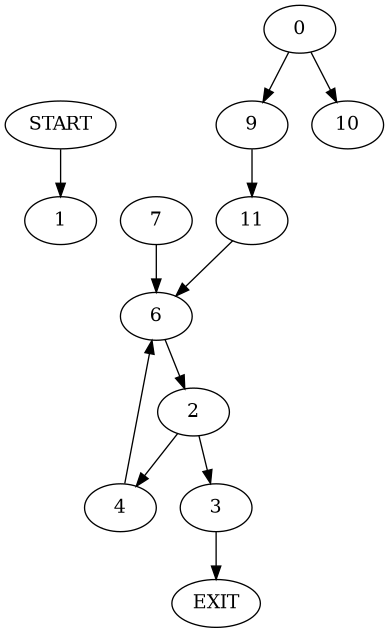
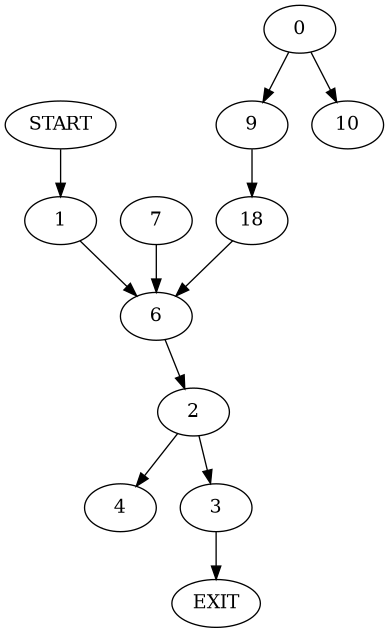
(252, 221) -> (252, 221)
(137, 419) -> (104, 264)
